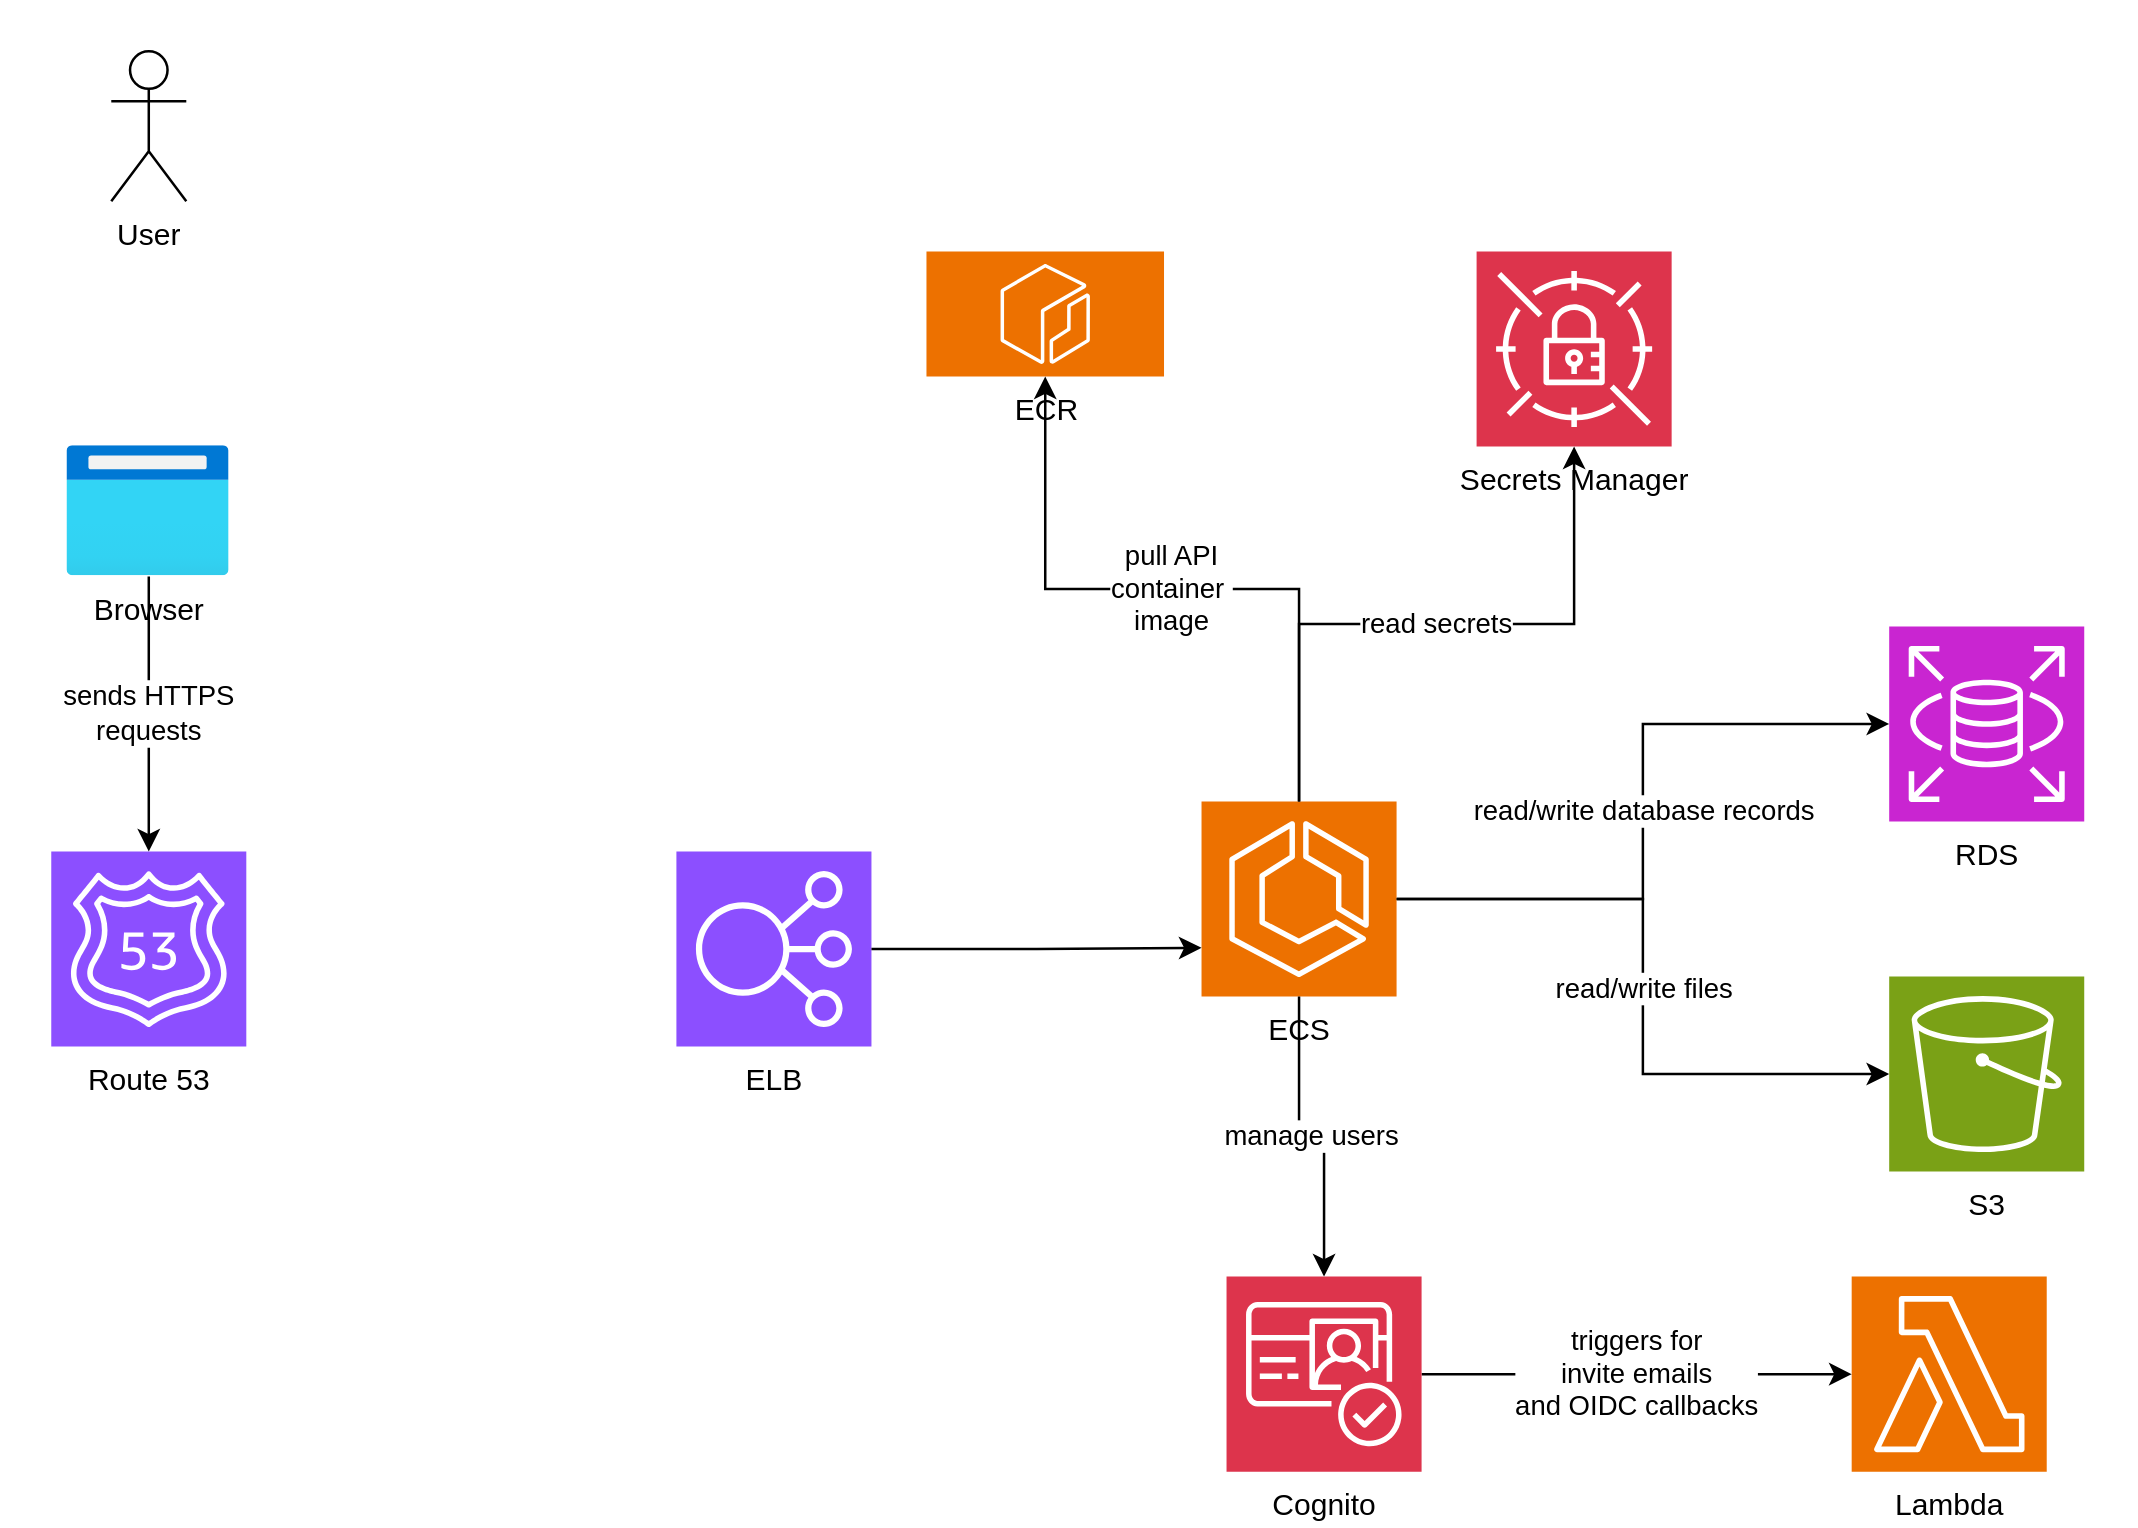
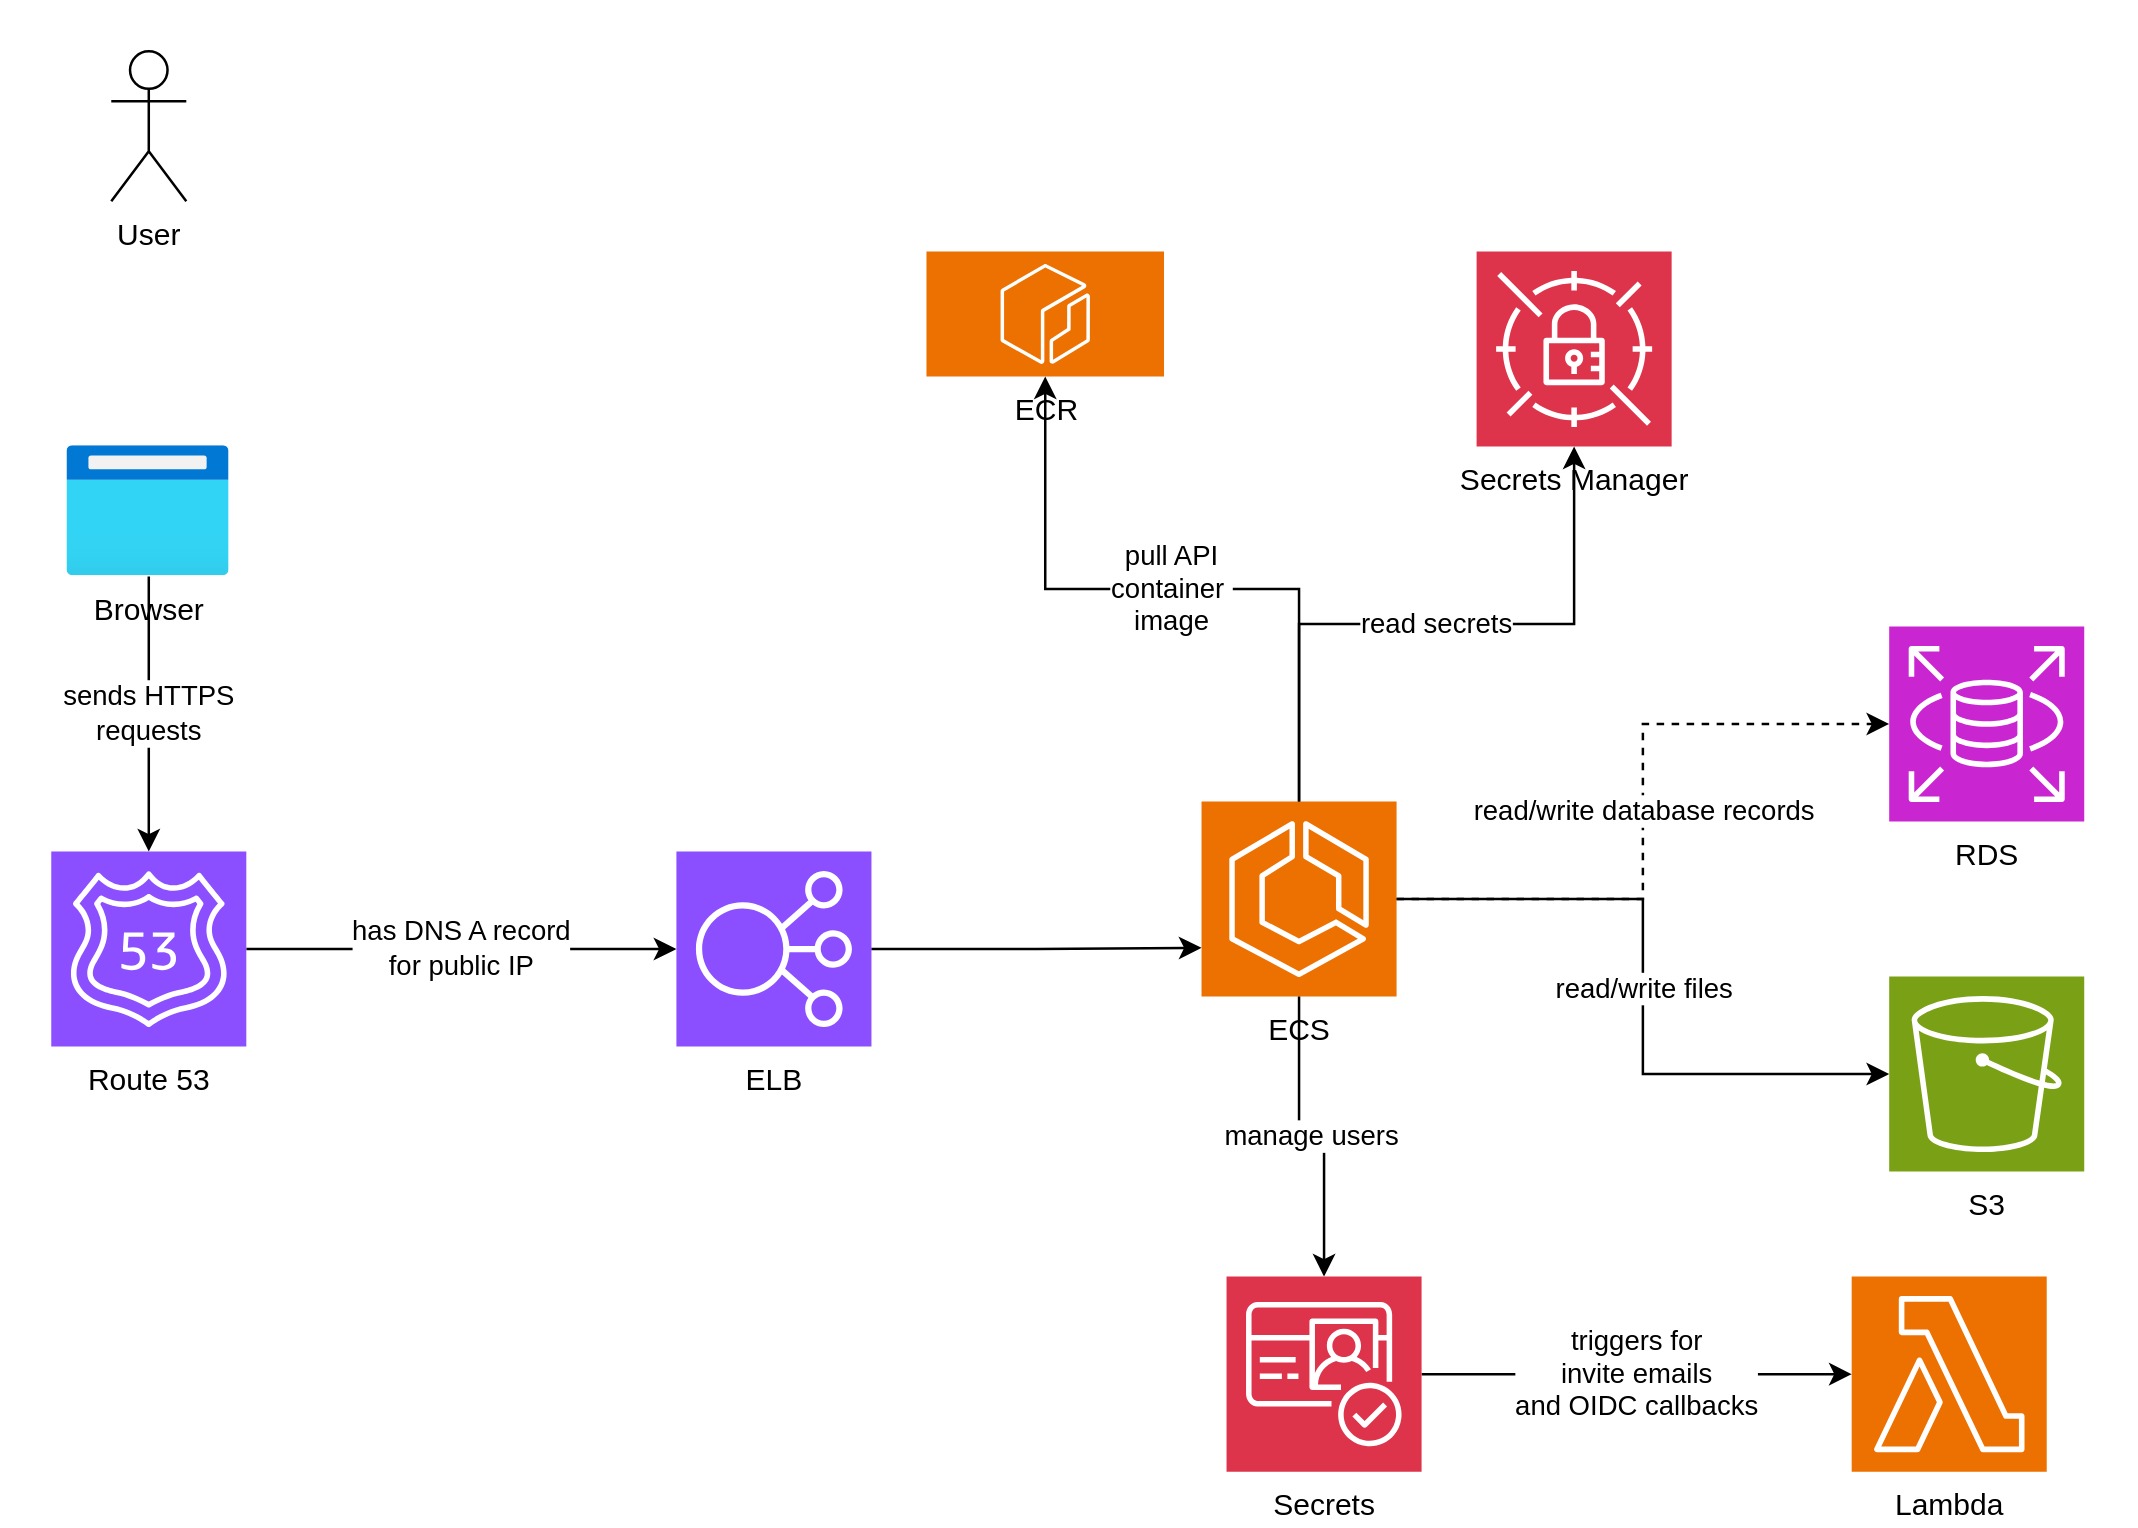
(1718, 724) -> (1718, 724)
none -> (300, 949)
(1325, 1507) -> (1325, 1507)
